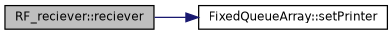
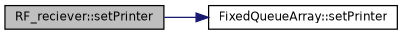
(79, 17) -> (84, 17)
